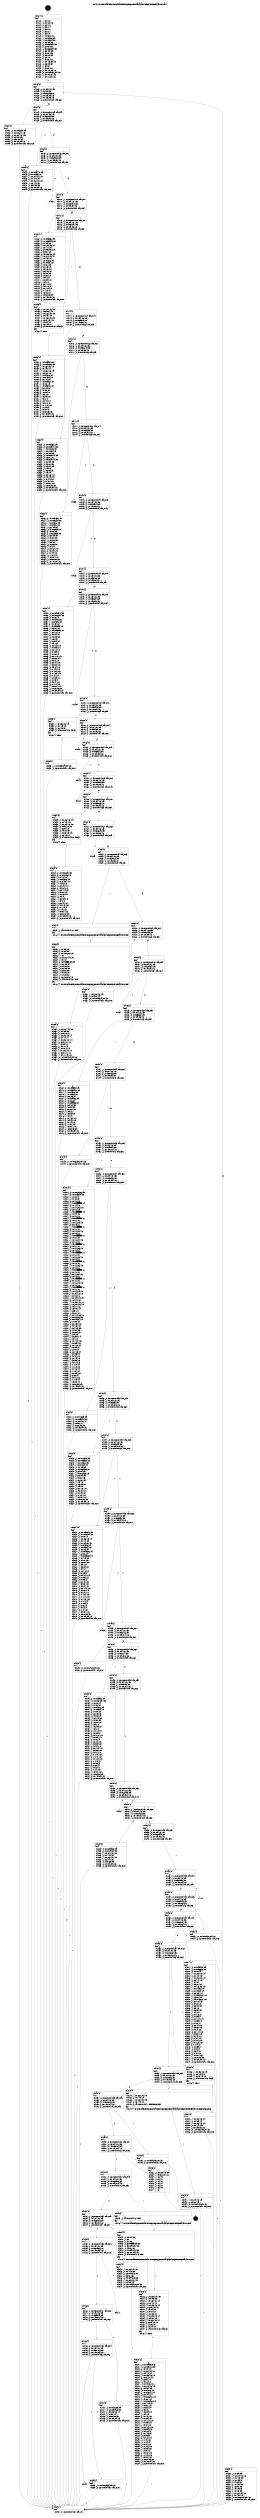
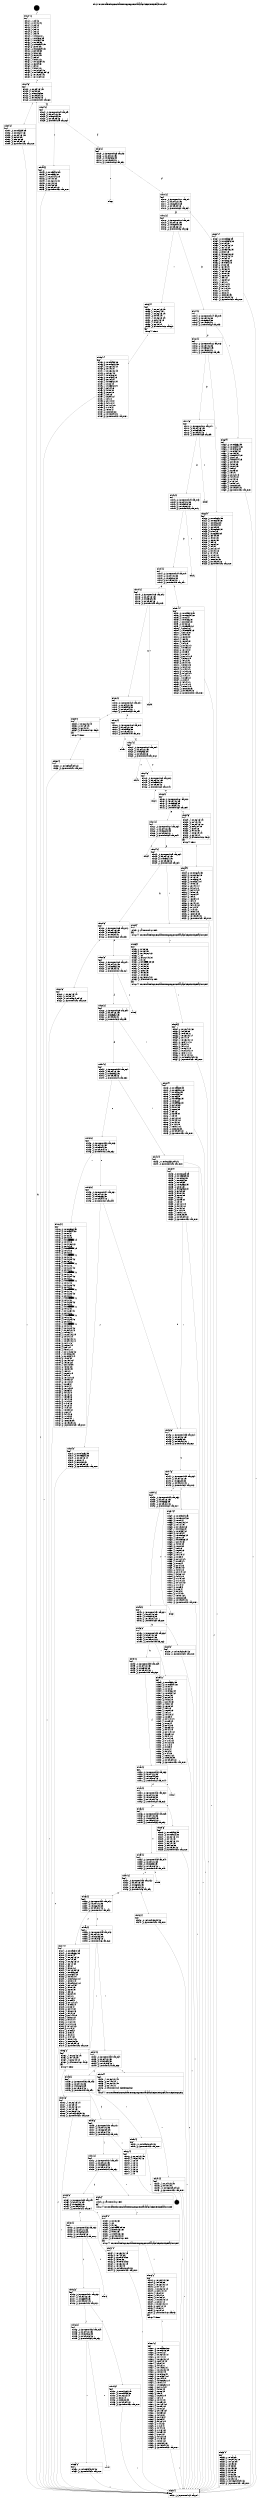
(101, 1430) -> (181, 1325)
